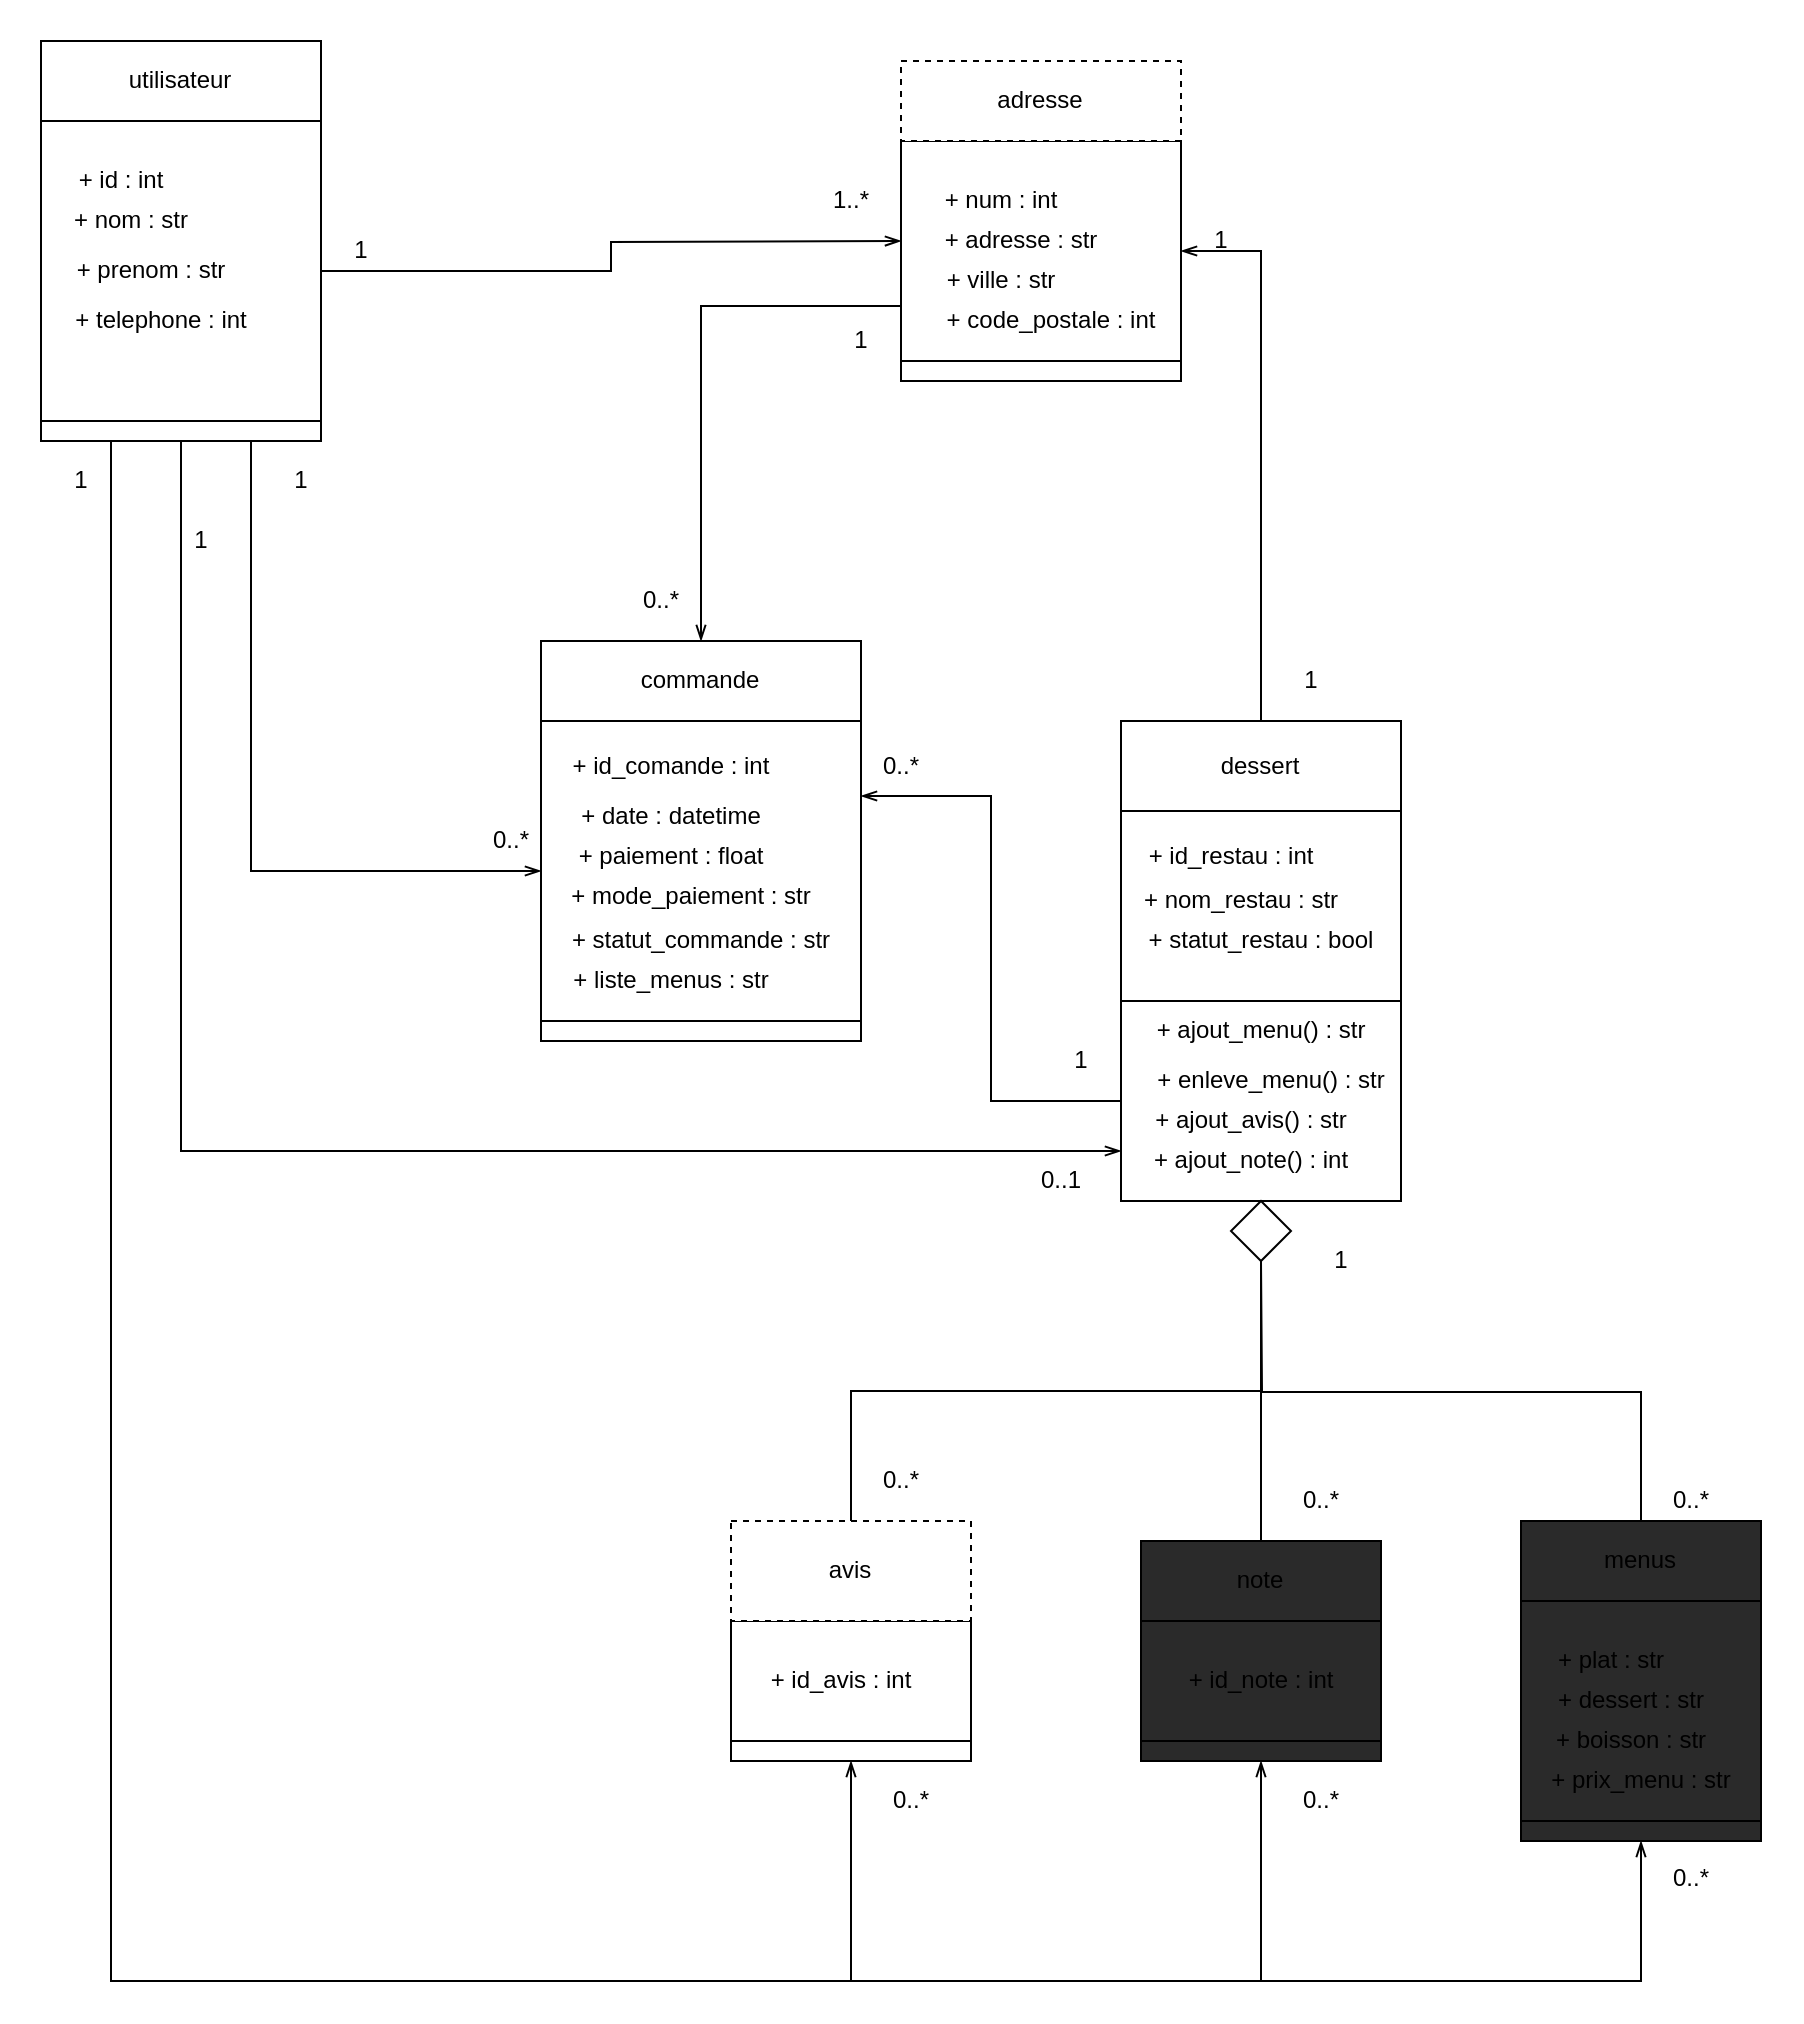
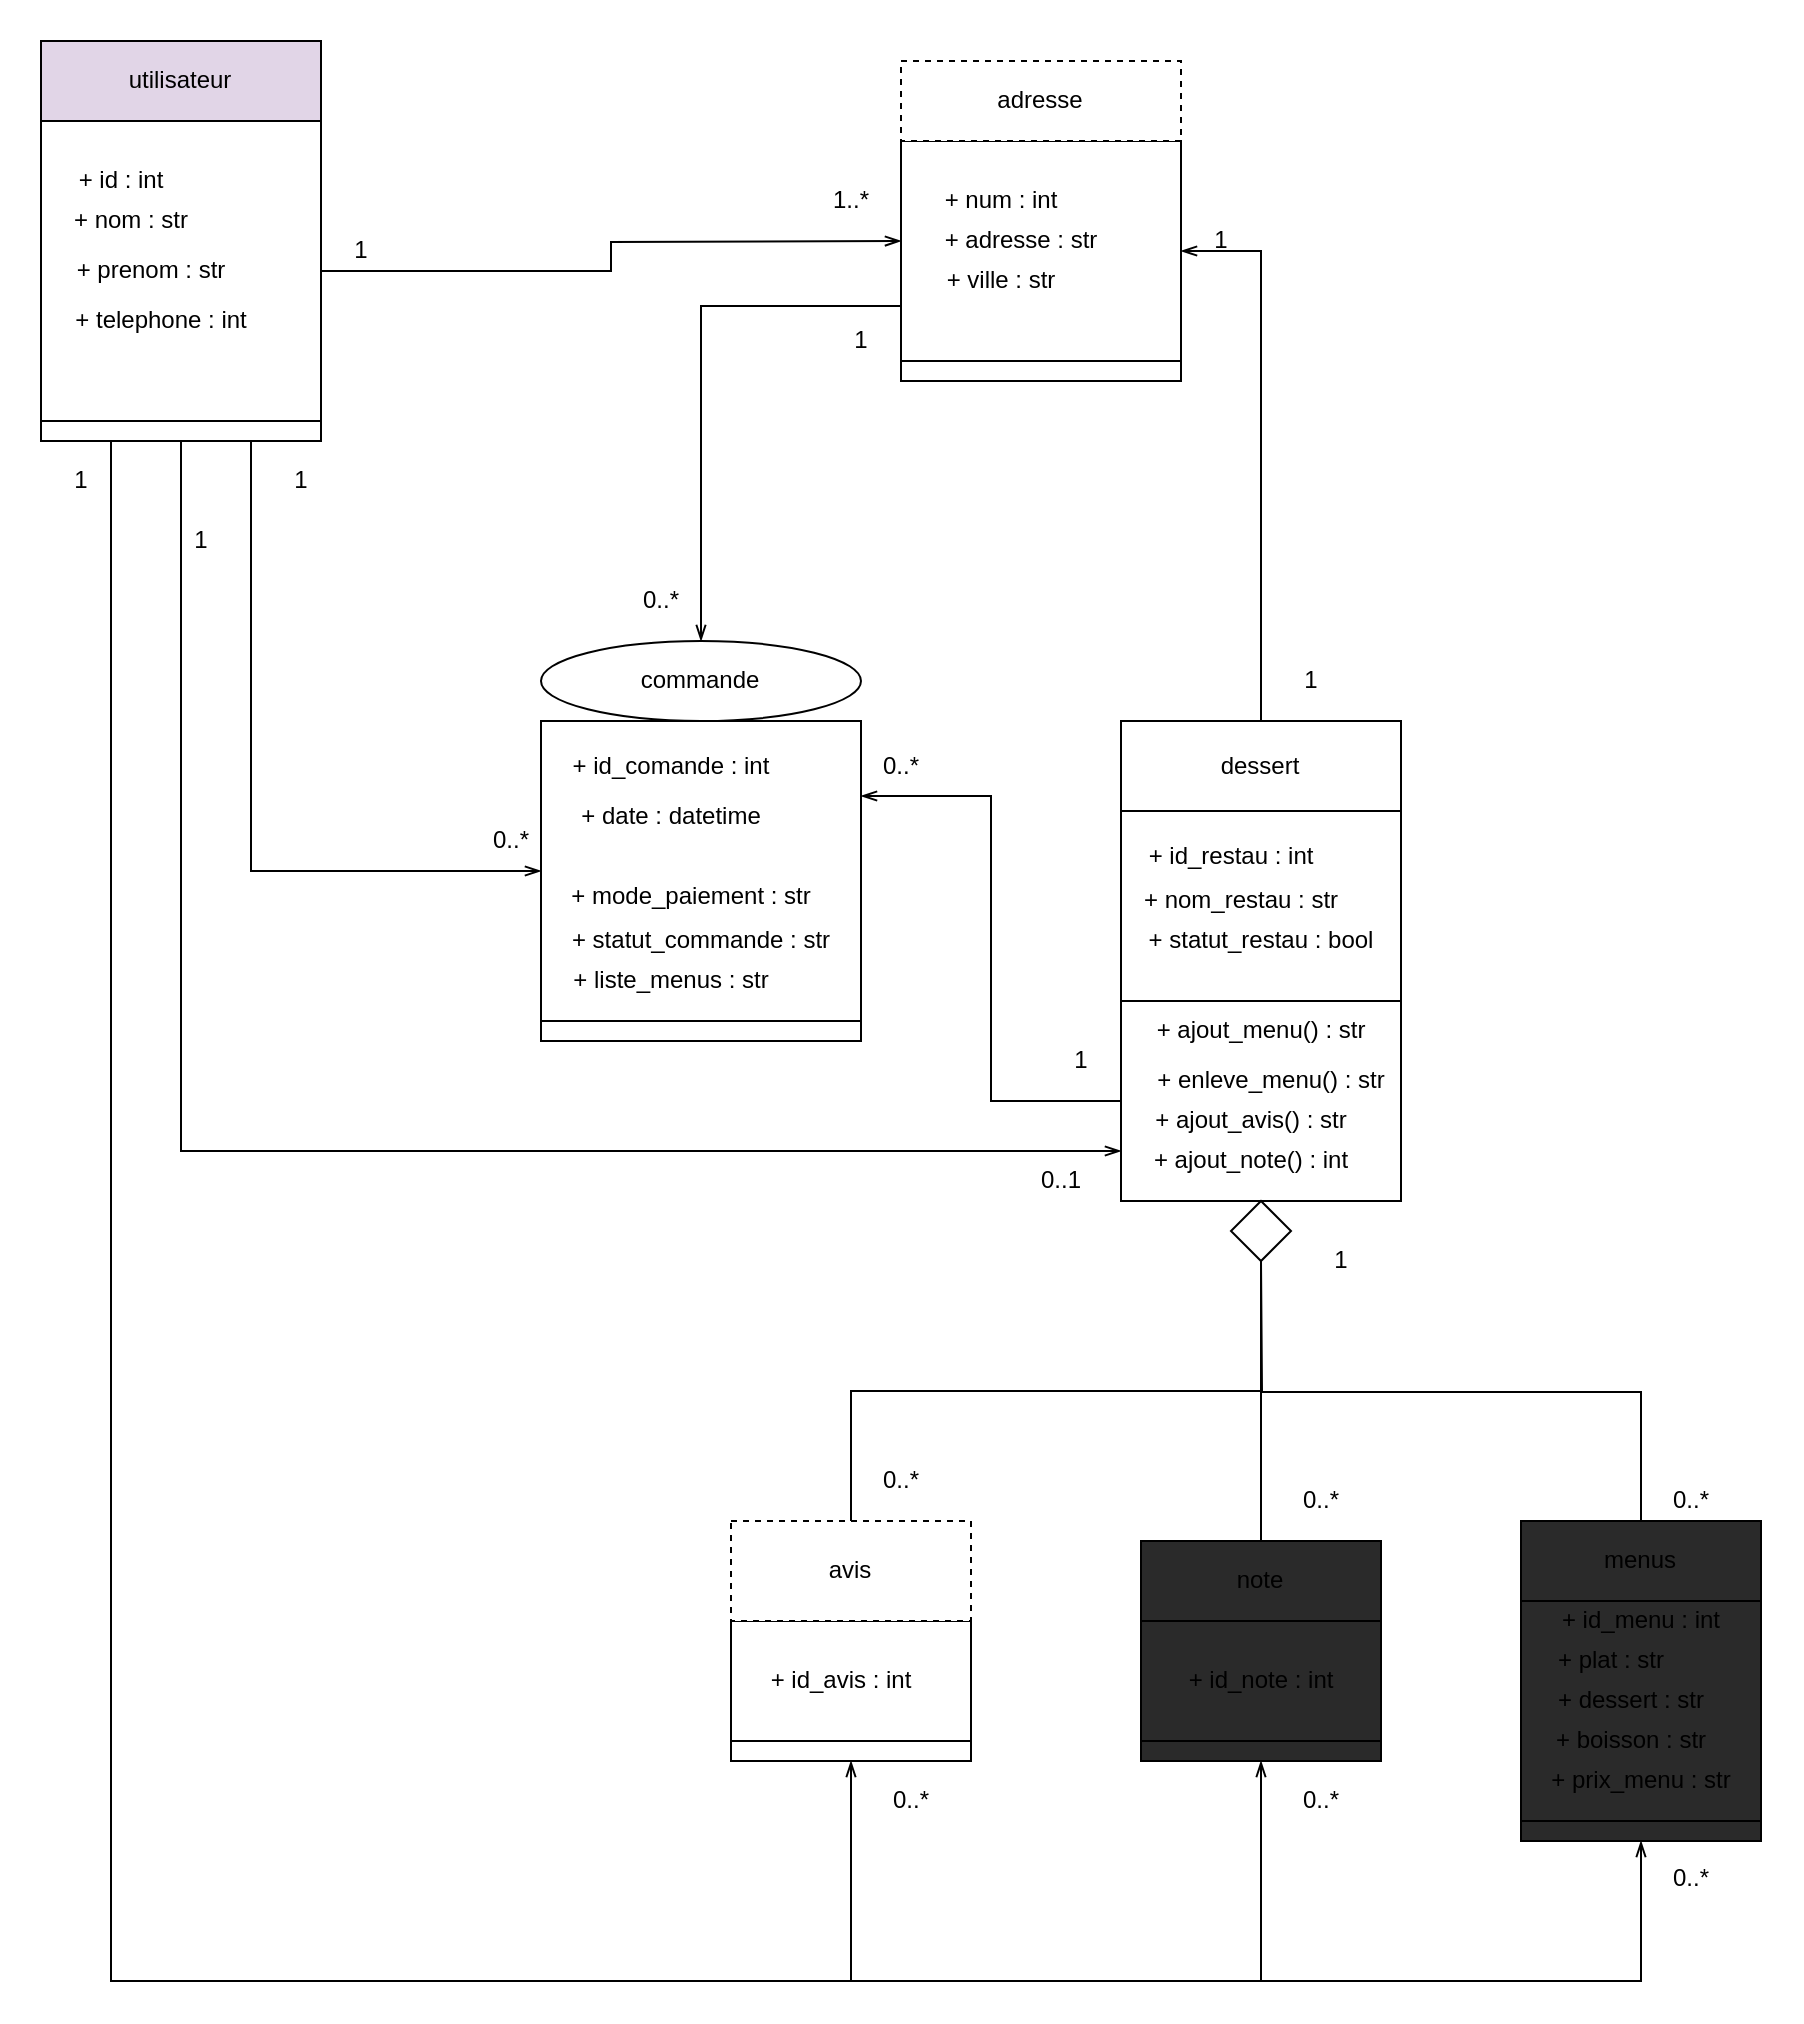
(181, 81) -> (181, 81)
(1051, 321) -> none
(701, 681) -> (701, 681)
(671, 856) -> none
none -> (1641, 1621)
